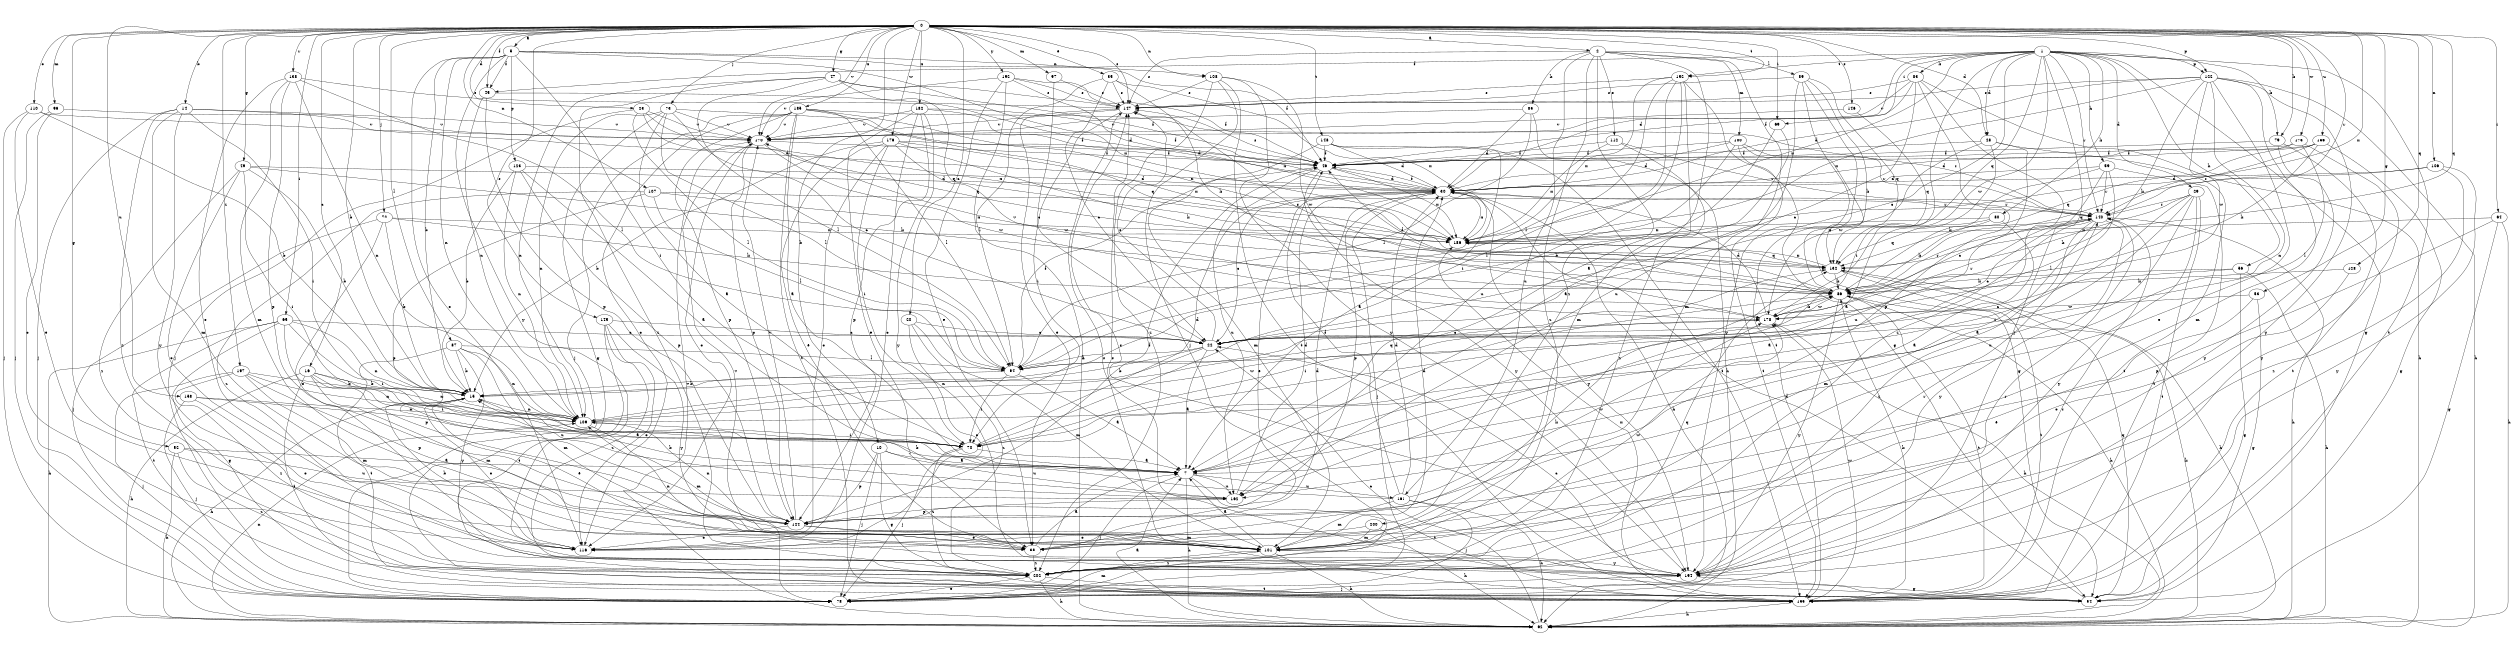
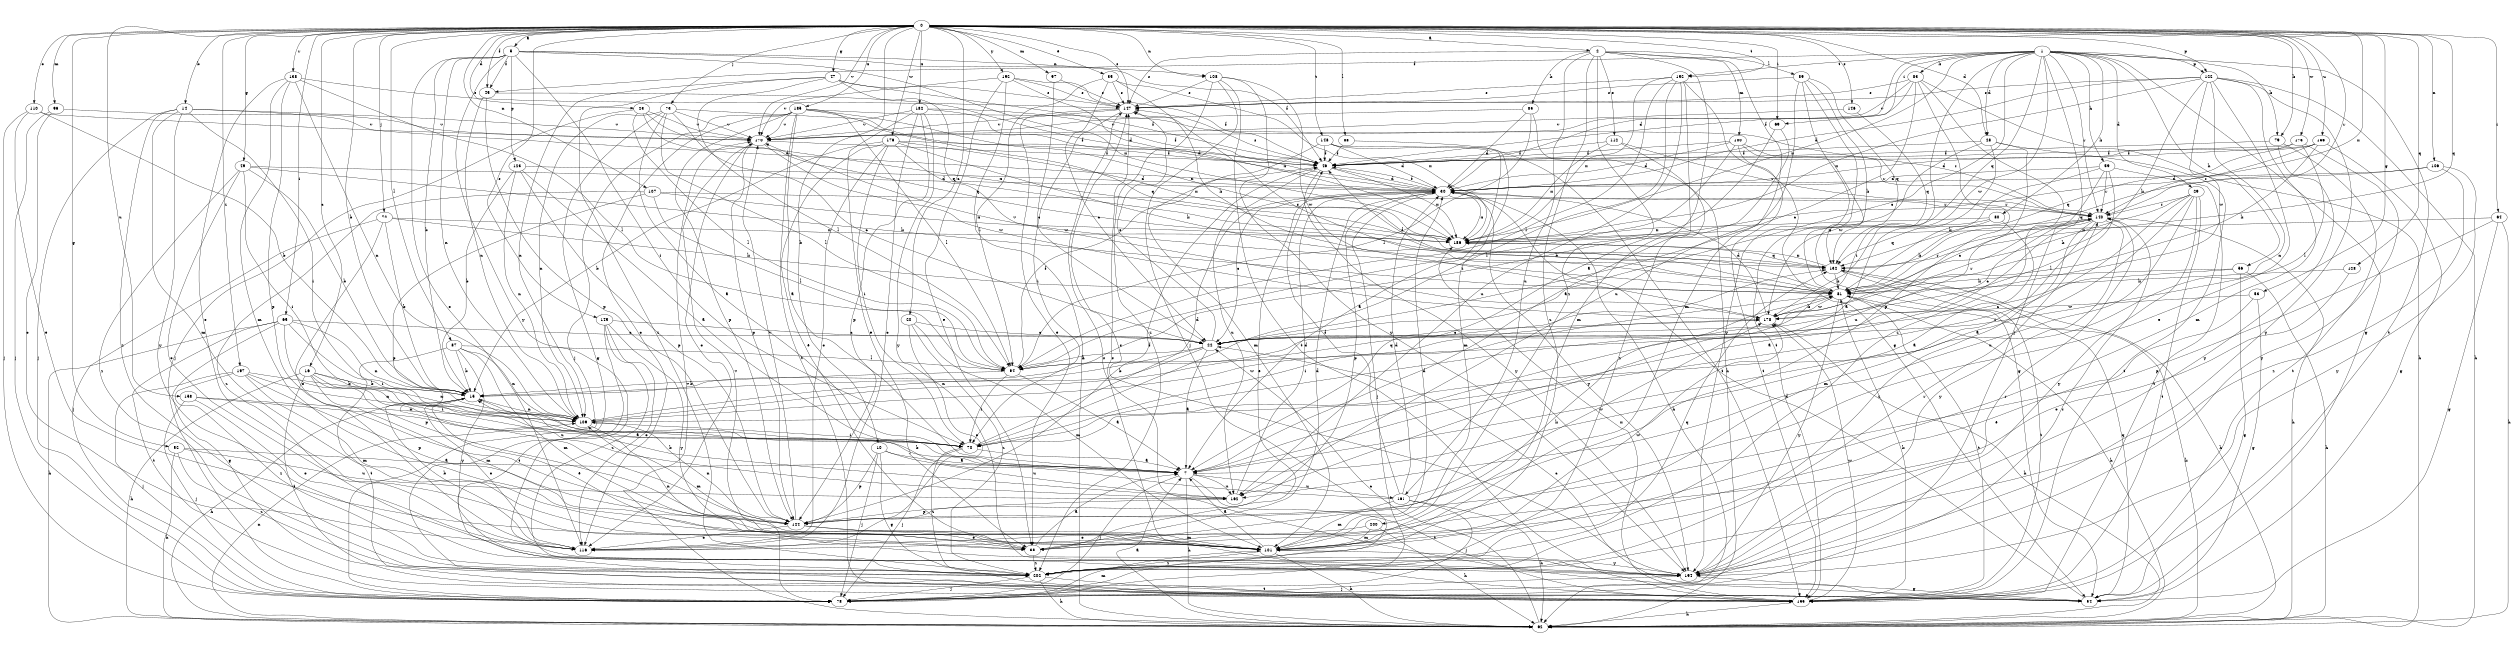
none -> (1346, 141)
(1840, 294) -> (1840, 294)
(951, 589) -> (951, 589)
